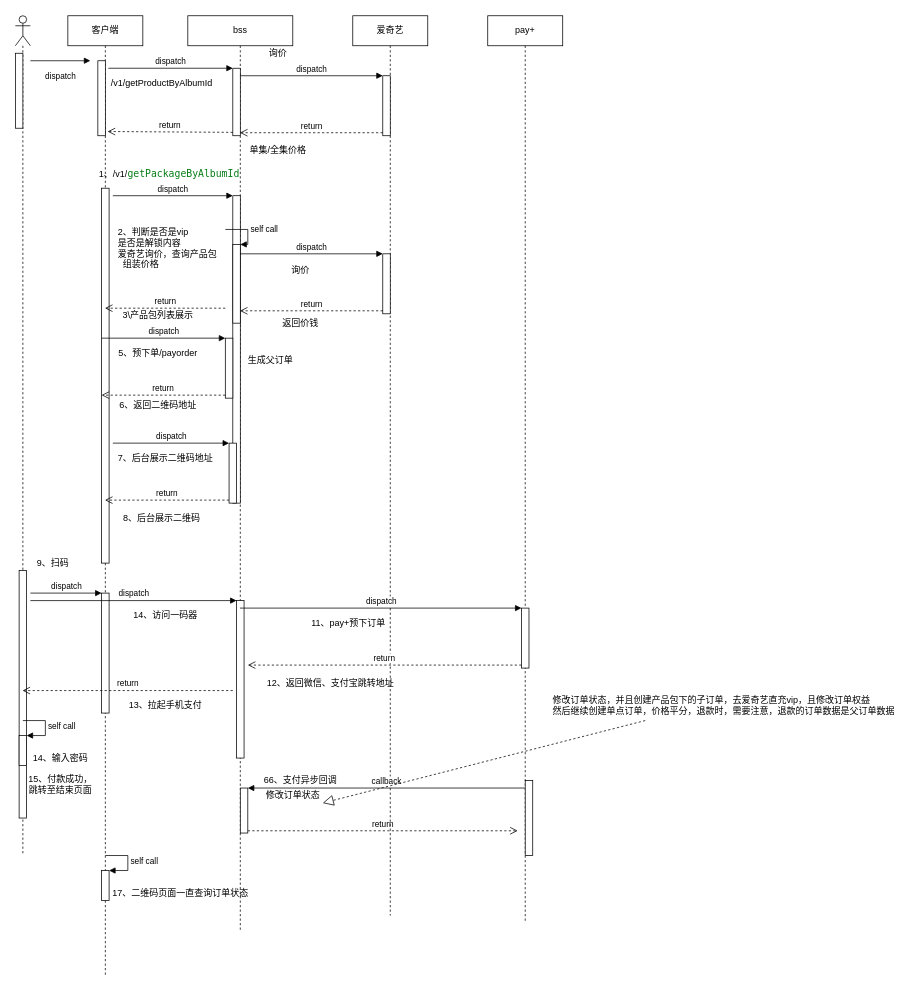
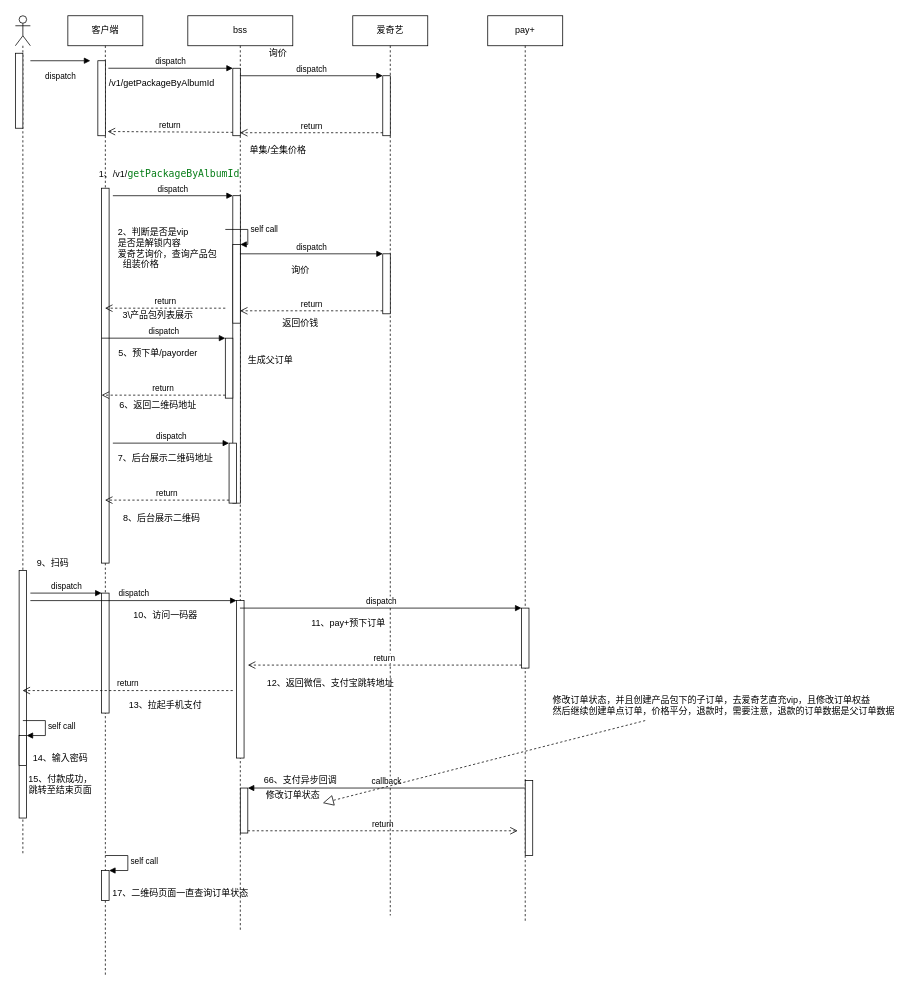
(162, 83) -> (162, 83)
(166, 615) -> (166, 615)
